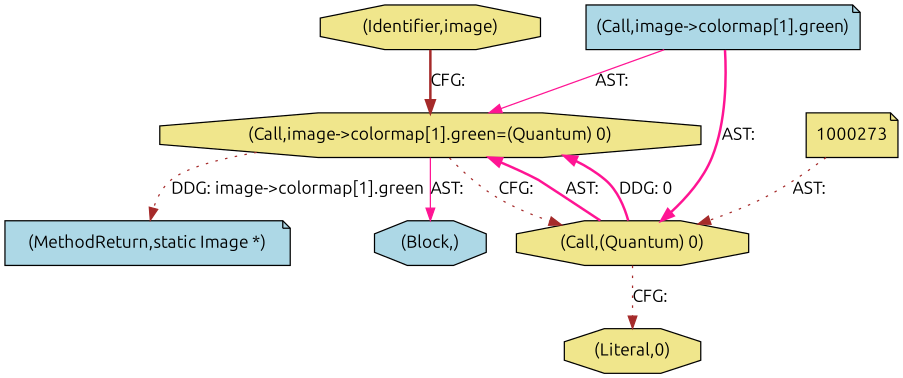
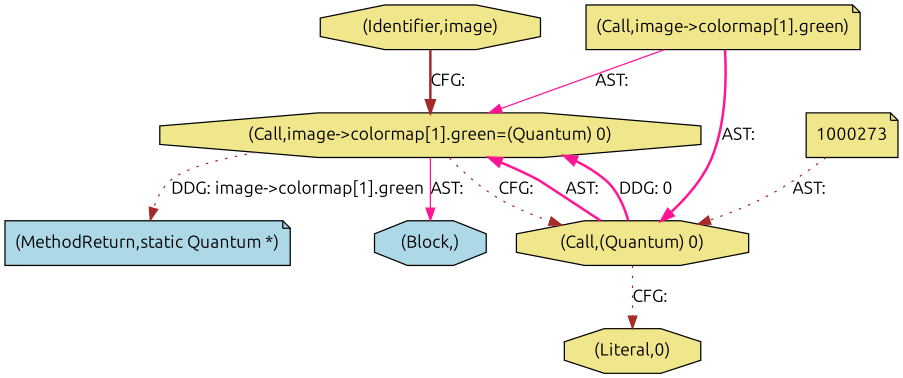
(723, 27) -> (723, 27)
(148, 243) -> (148, 243)
